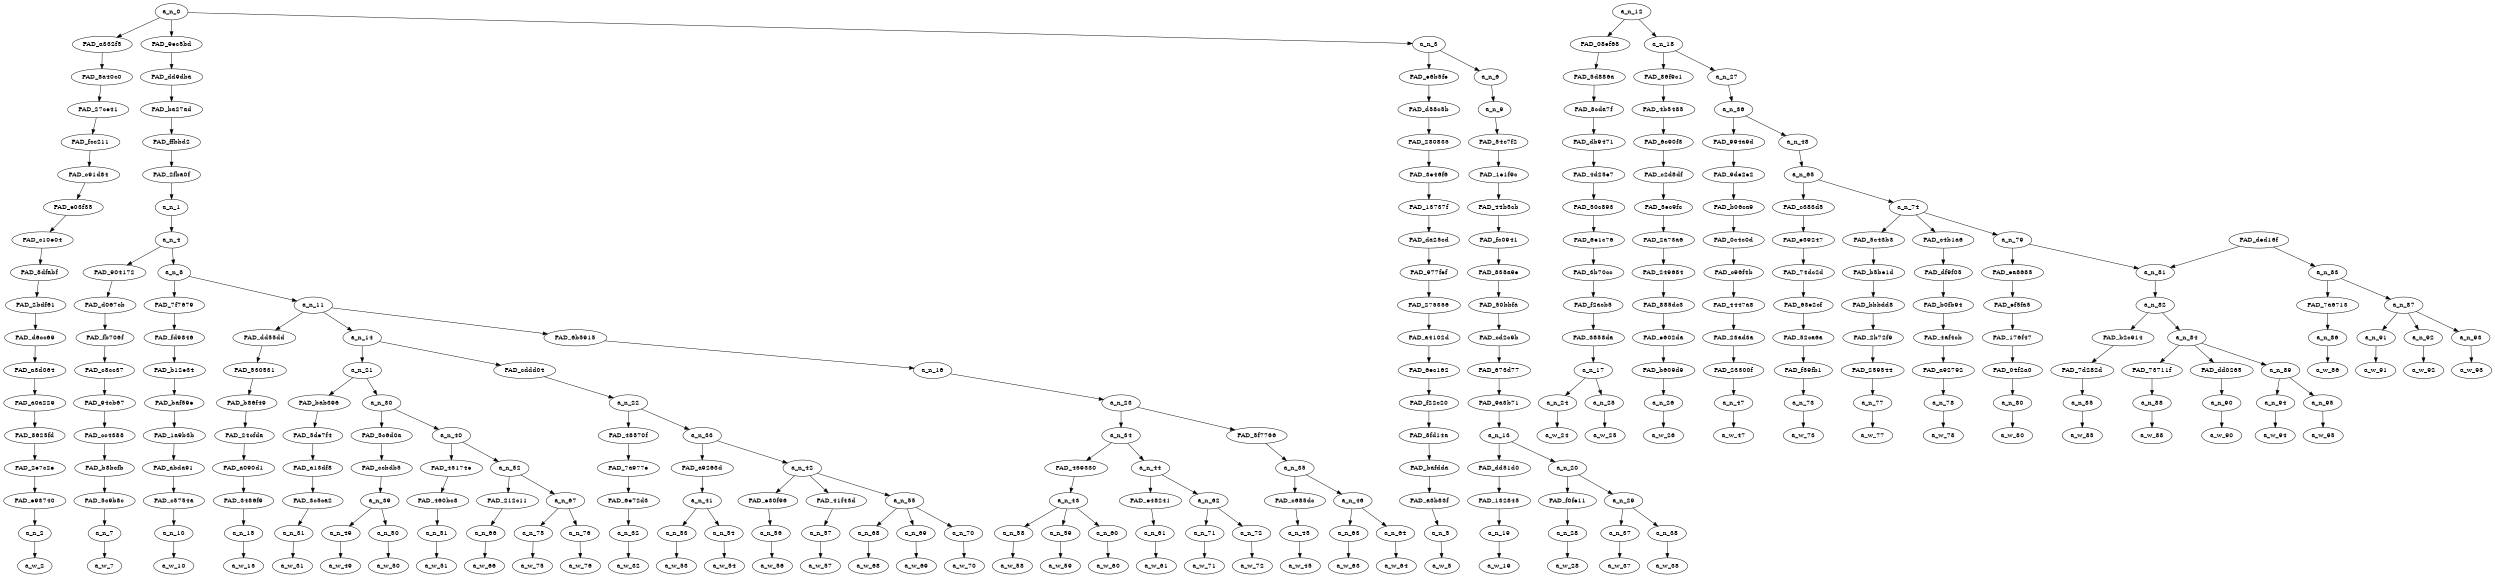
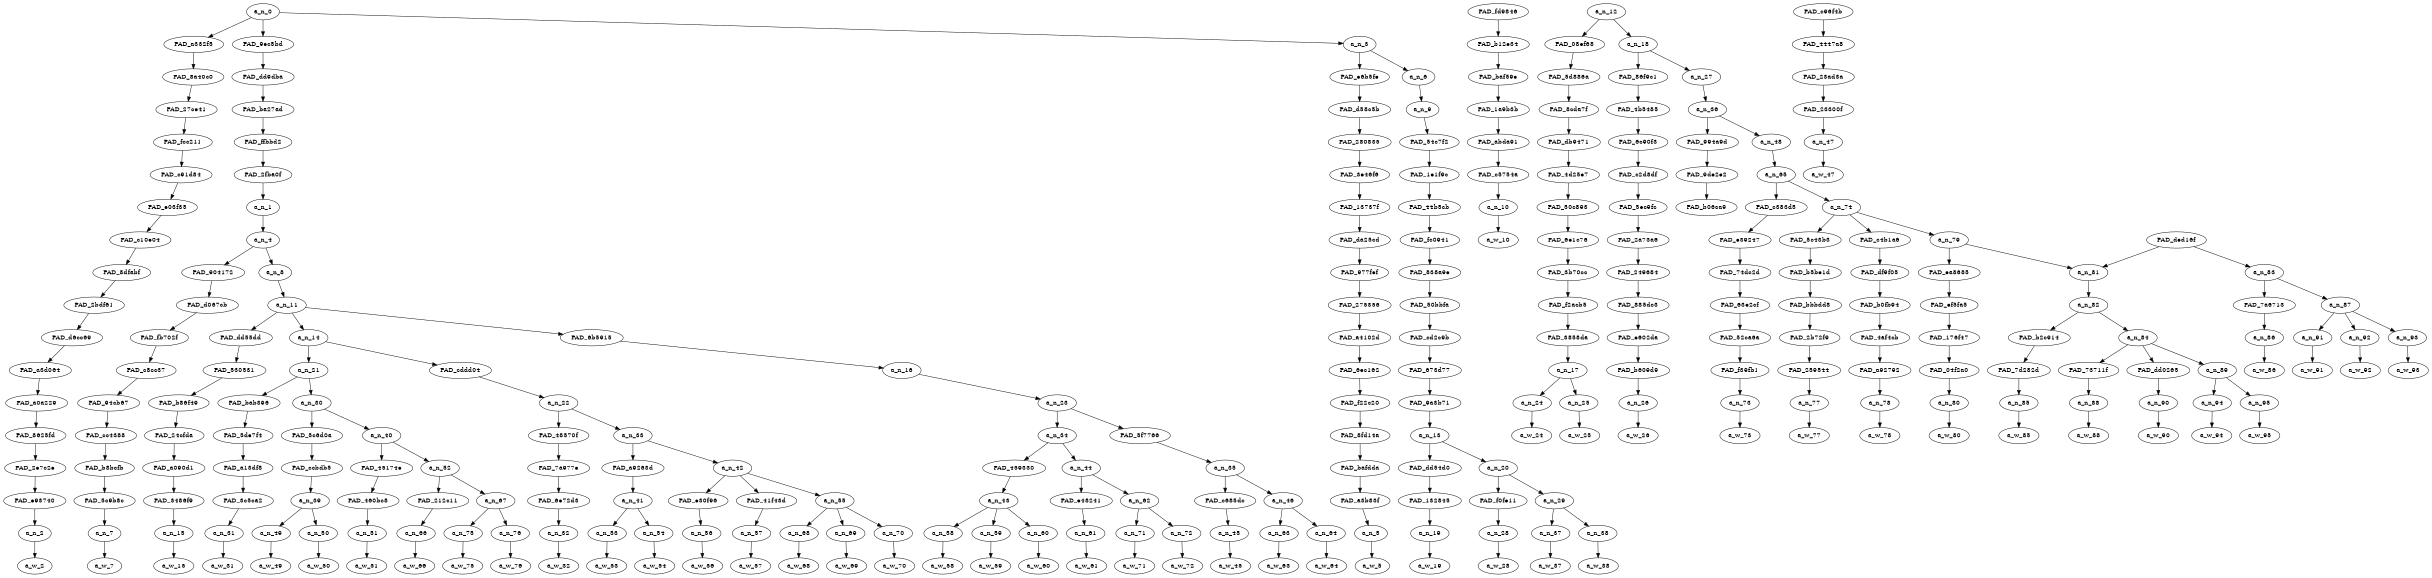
(1734, 240) -> none
(174, 305) -> none
(105, 338) -> (159, 338)
(1499, 468) -> (1430, 468)
